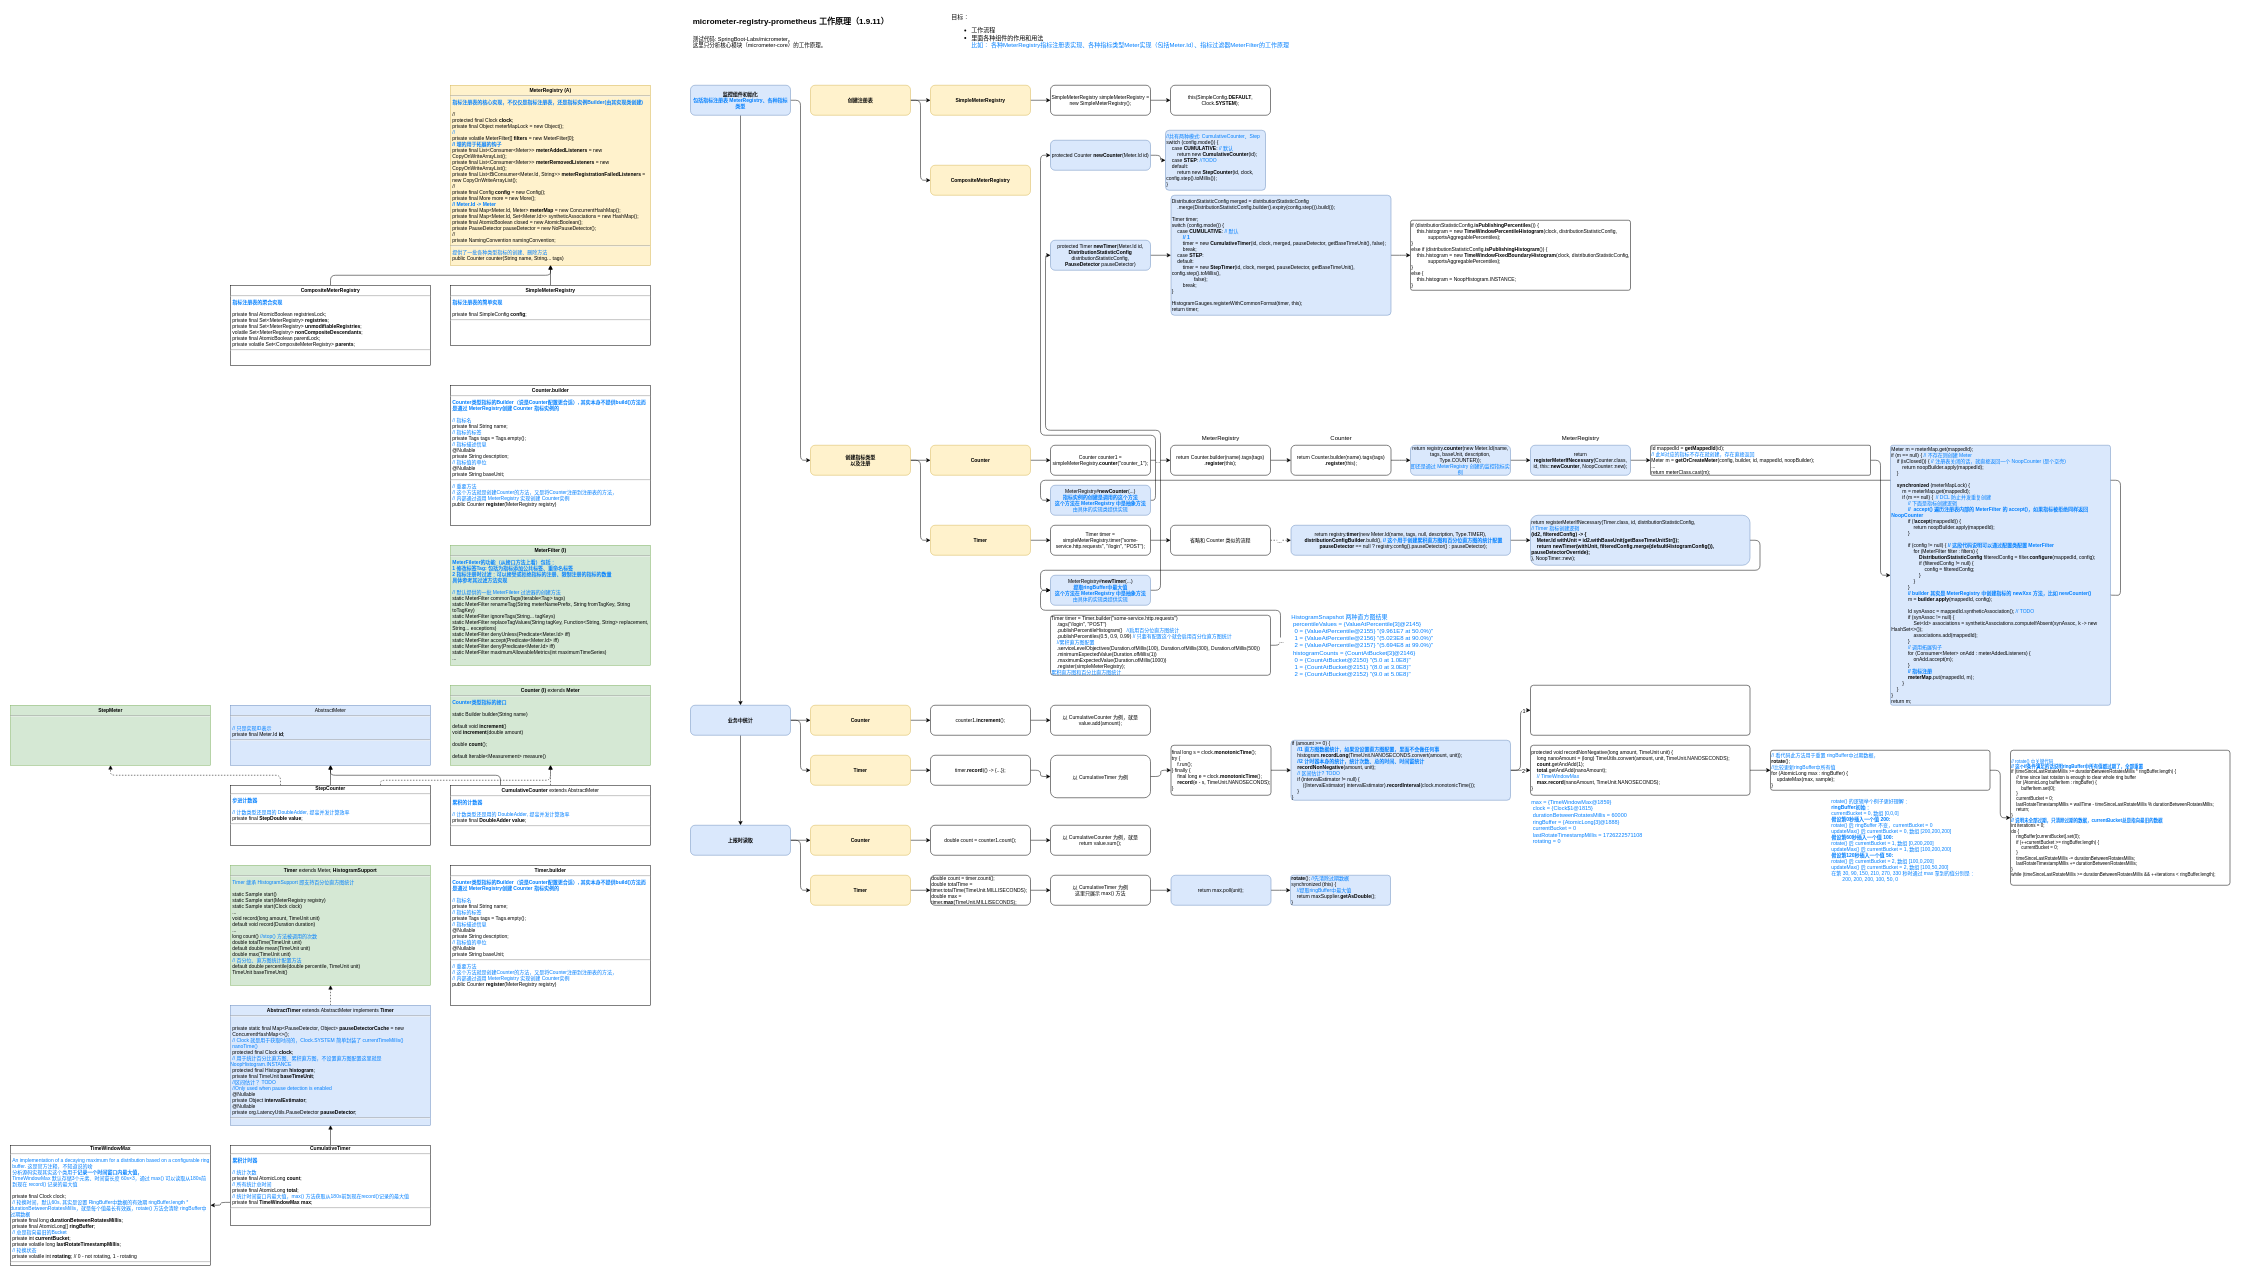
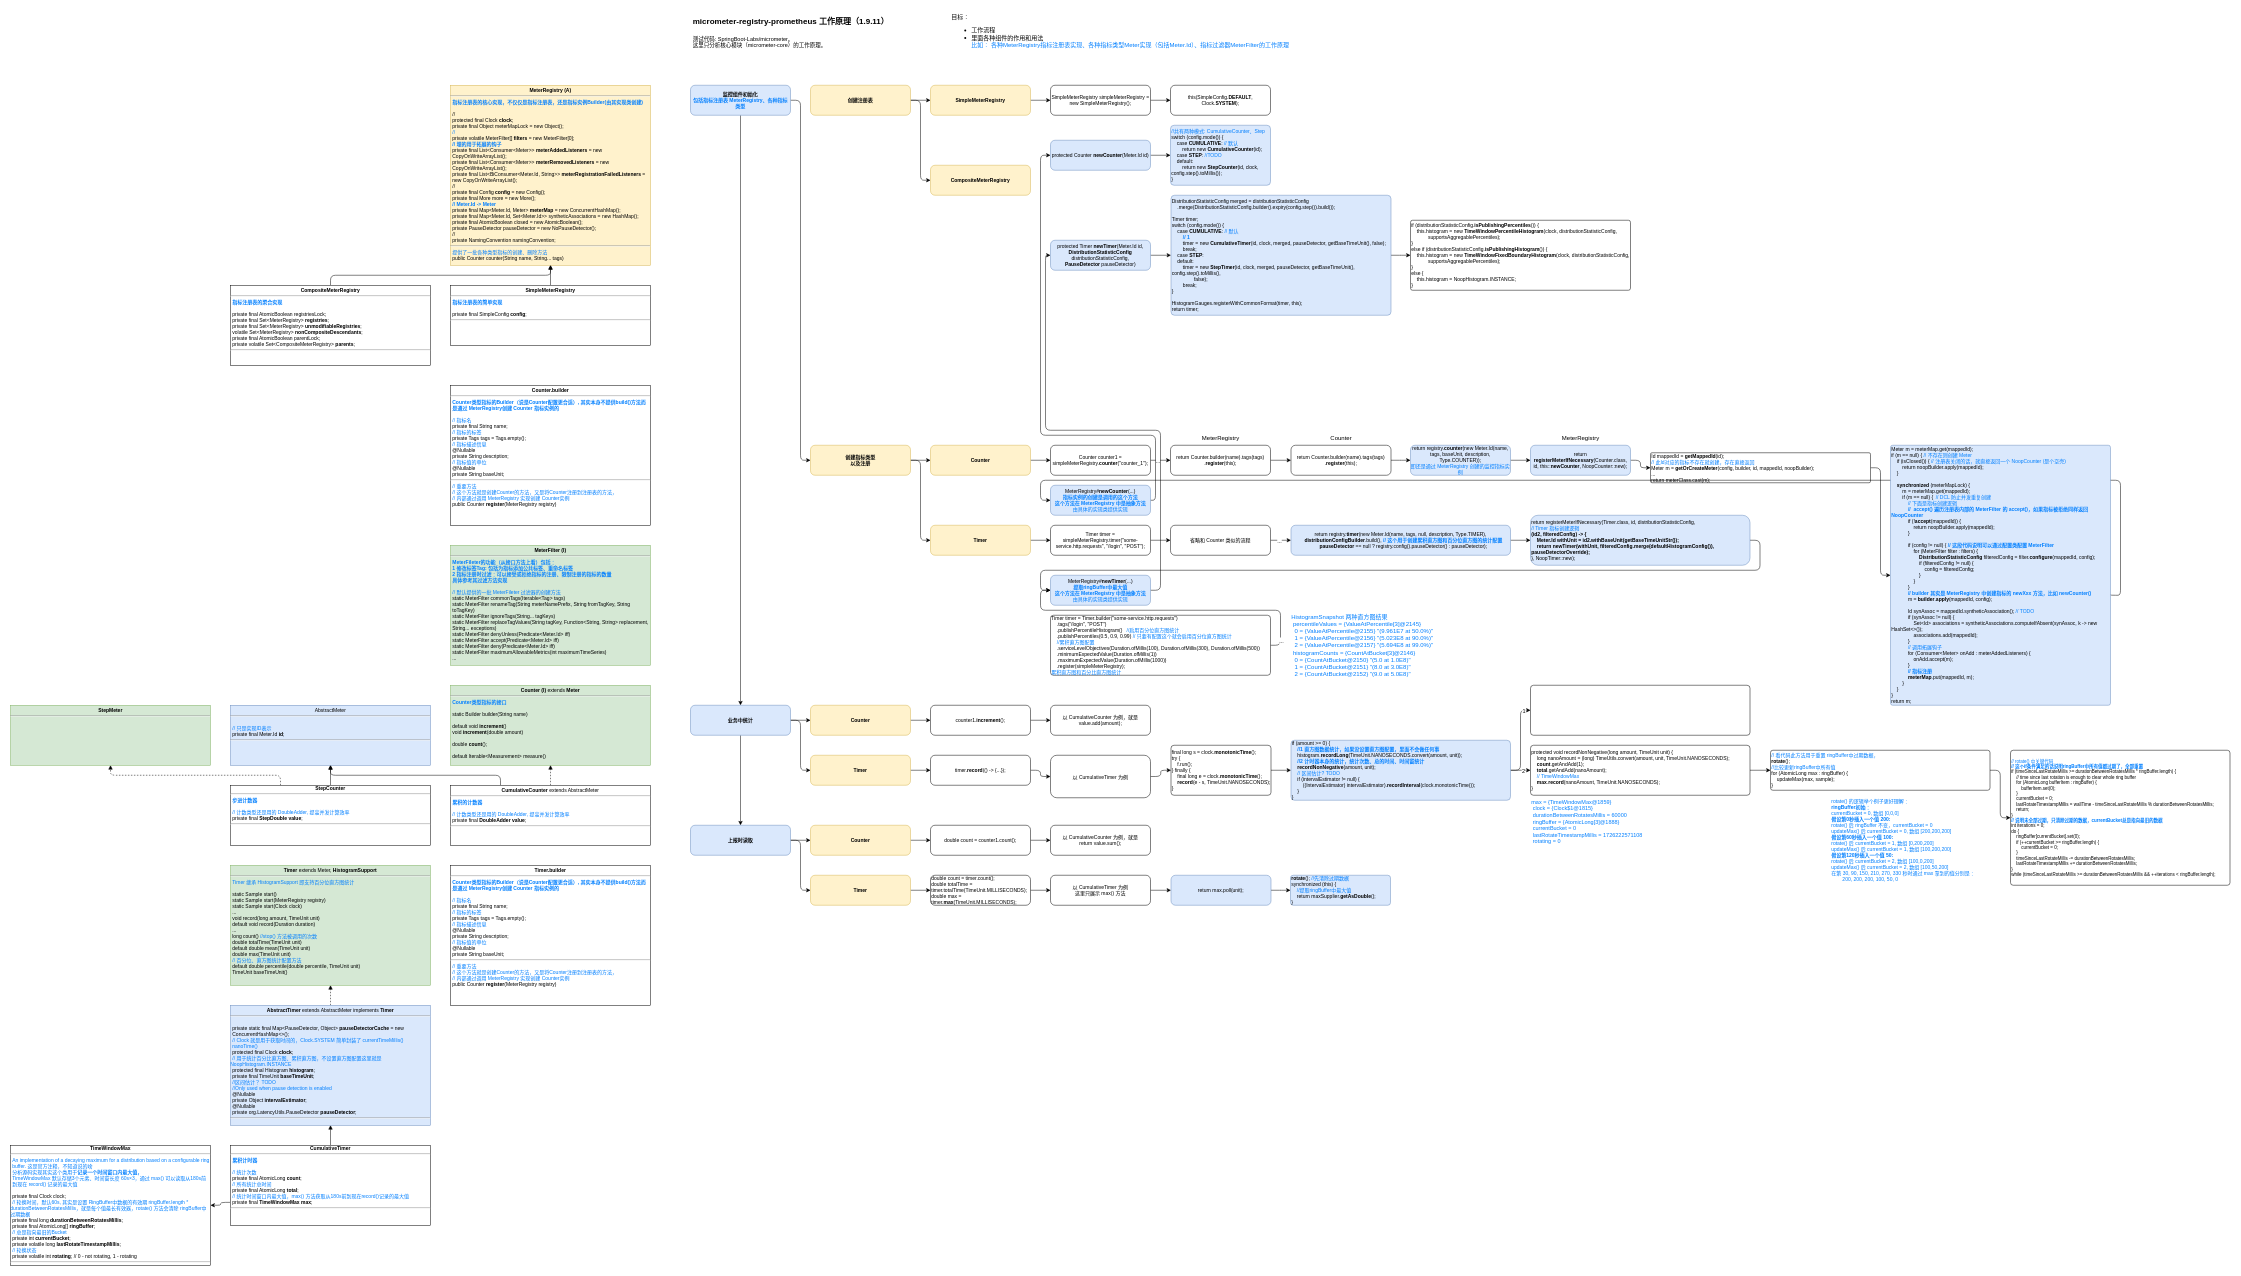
(1215, 160) -> (1220, 155)
(1760, 460) -> (1760, 468)
(1277, 540) -> (1277, 540)
(461, 780) -> none
